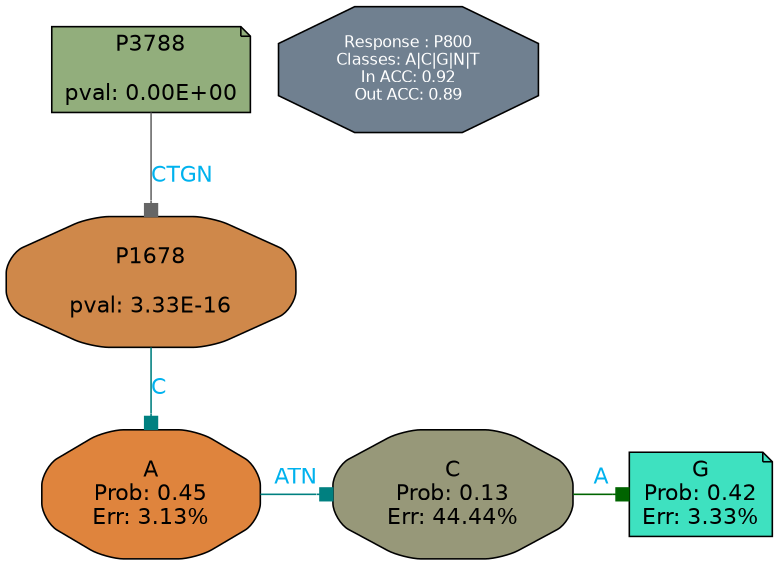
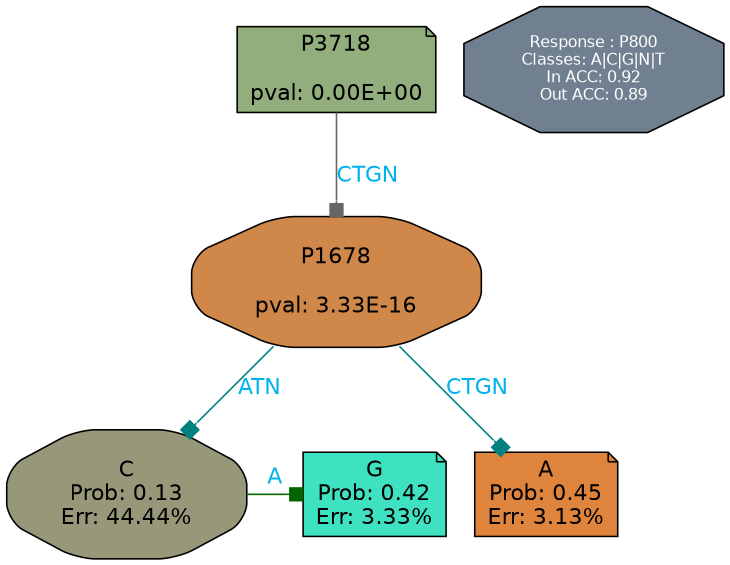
(151, 70) -> (336, 70)
(159, 388) -> (478, 388)
(151, 494) -> (546, 494)
(288, 494) -> (235, 384)
